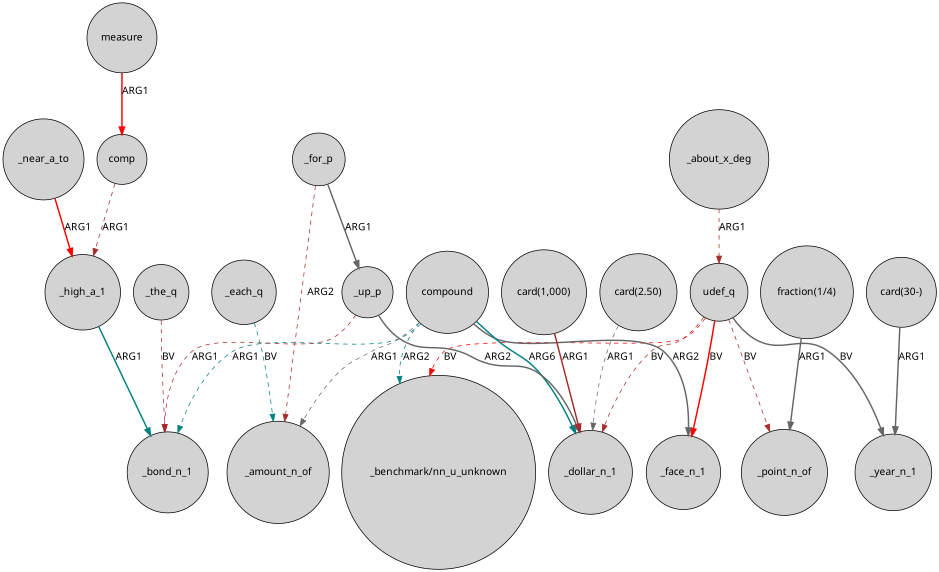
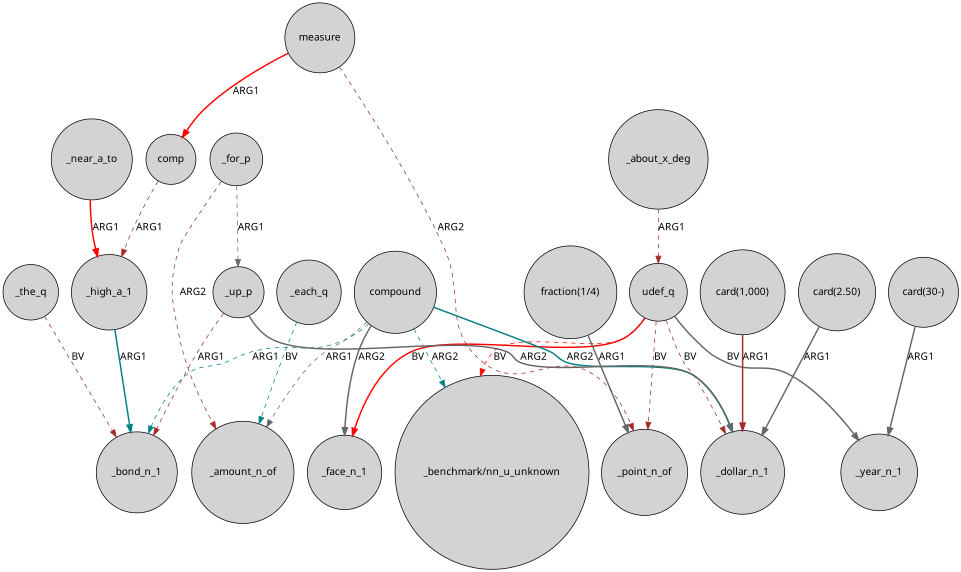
(342, 223) -> (237, 223)
none -> (455, 293)
(542, 357) -> (580, 357)
(601, 373) -> (795, 373)
